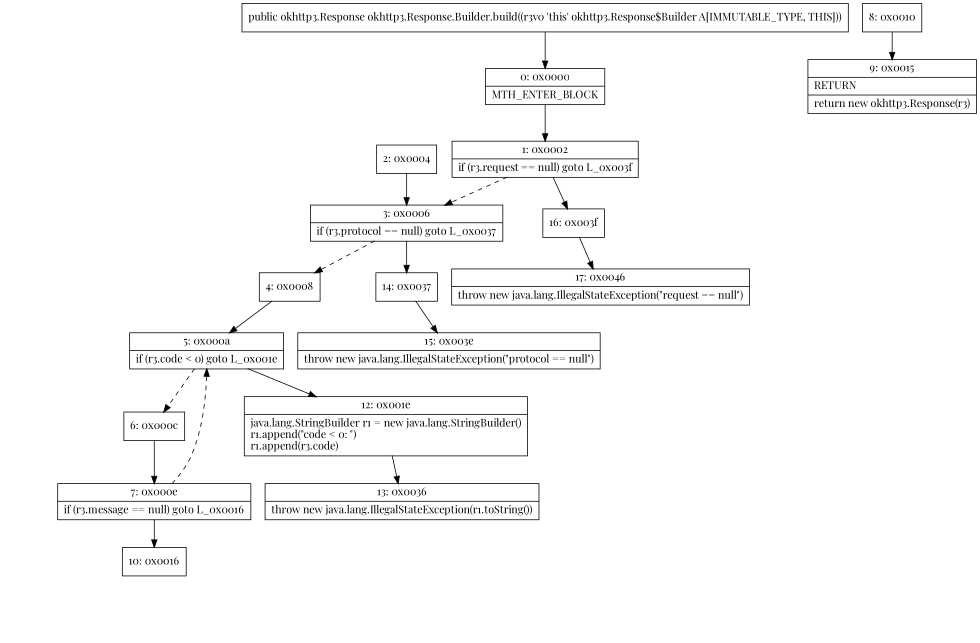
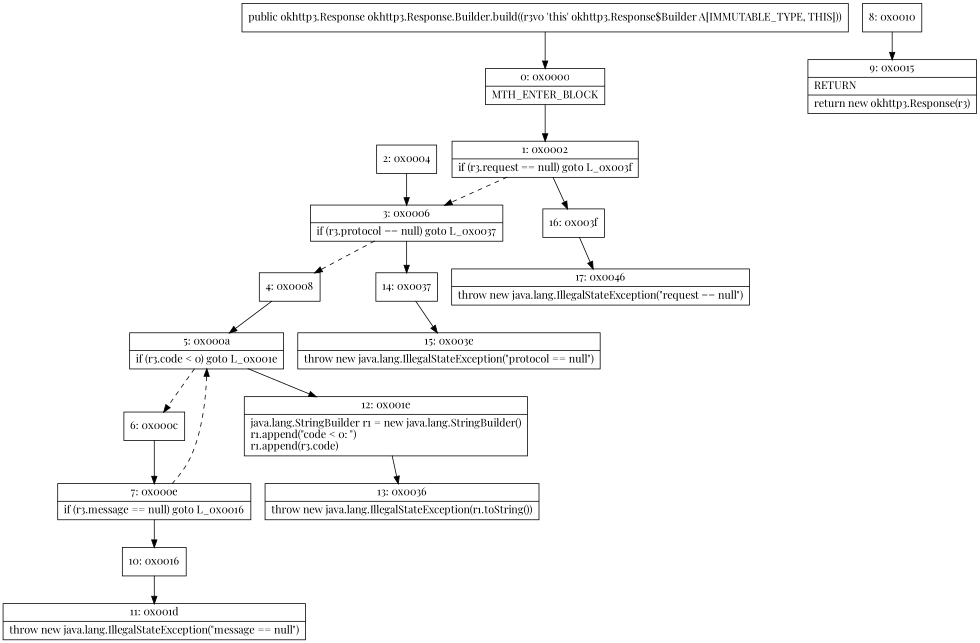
none -> (154, 622)
